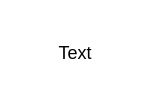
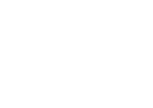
(76, 53) -> none
